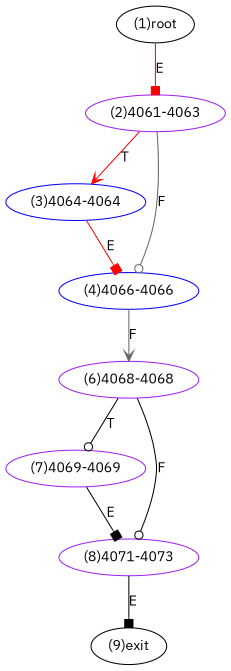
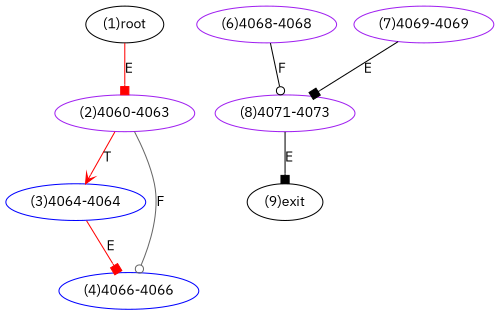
(155, 113) -> (125, 113)
(129, 330) -> none
(104, 421) -> none
